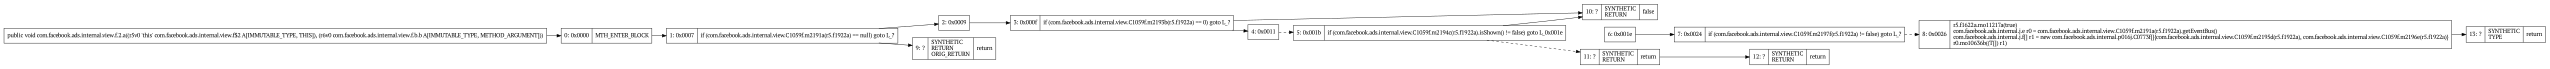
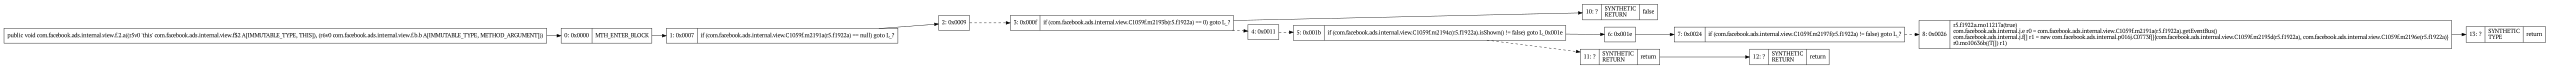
(1541, 22) -> (1583, 34)
(988, 23) -> (988, 23)
(1985, 25) -> (1985, 25)
(1238, 30) -> (1238, 30)
(954, 49) -> none
